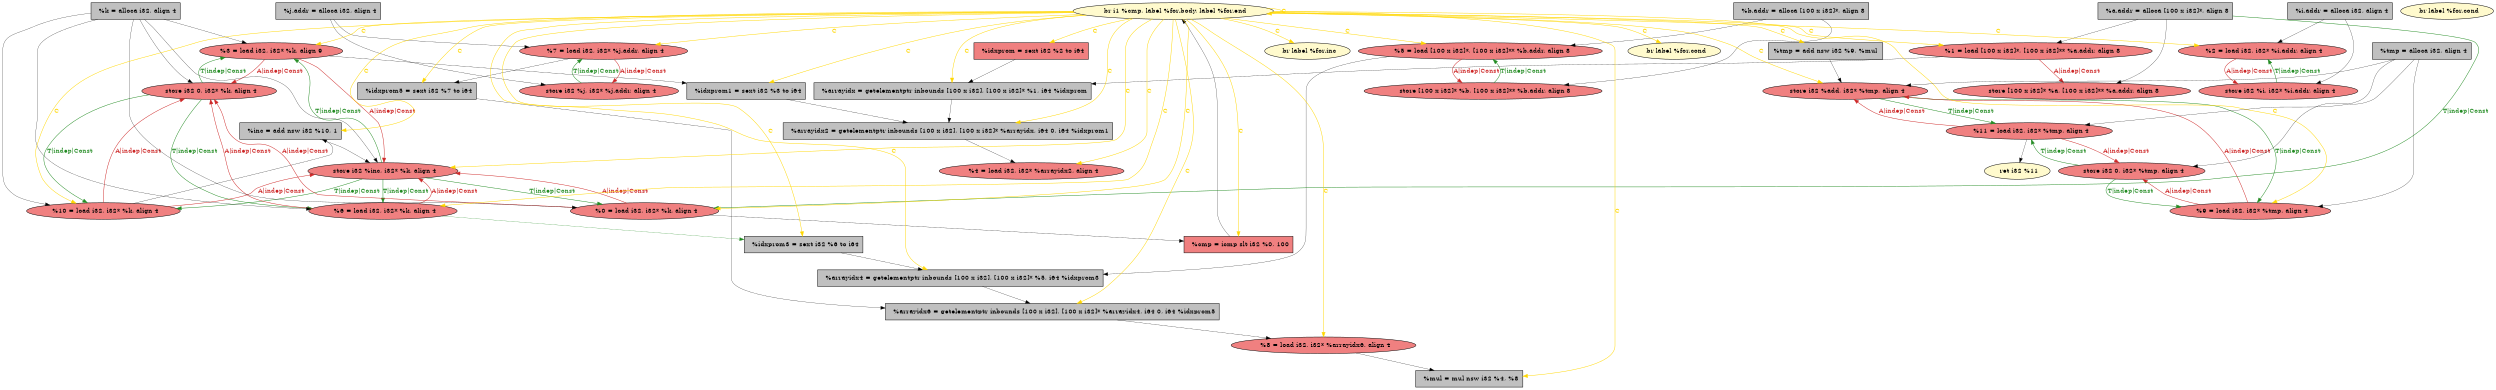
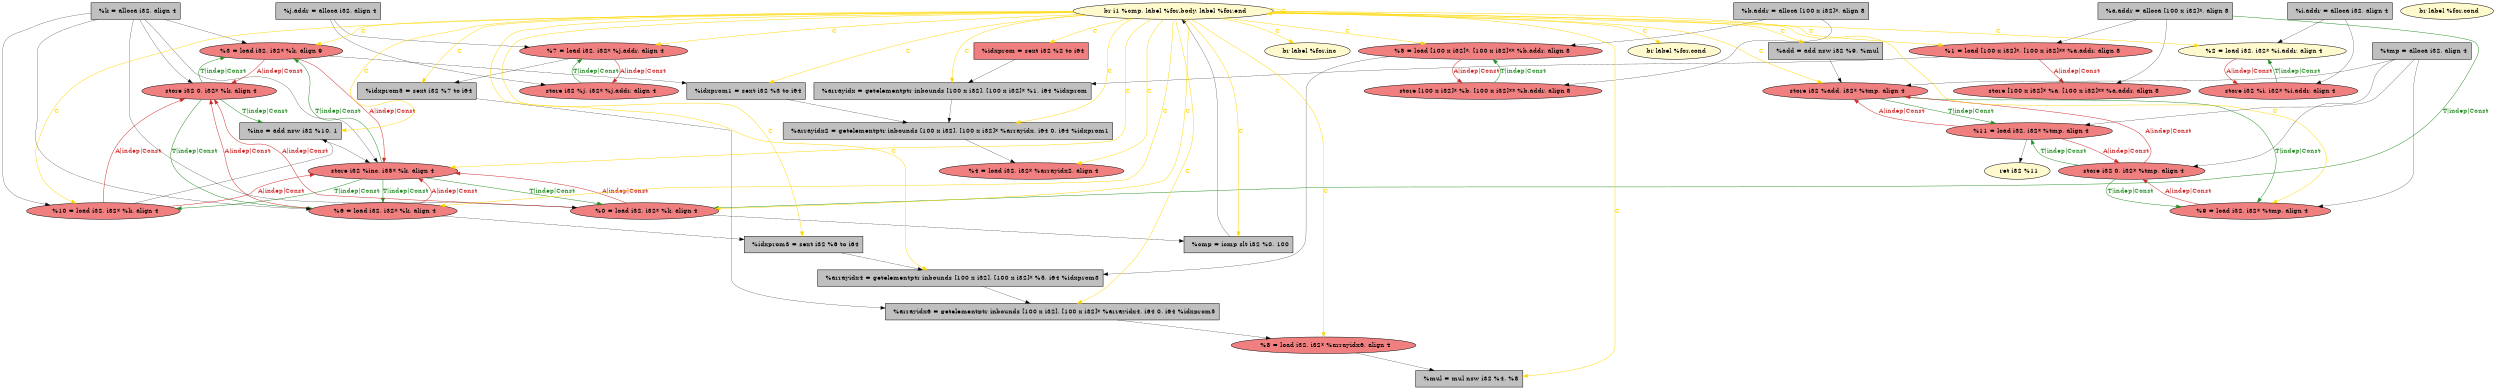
(1826, 51) -> (1826, 51)
(2262, 51) -> (2262, 51)
(2149, 109) -> (2044, 111)
(63, 130) -> (238, 112)
(383, 171) -> (383, 171)
(591, 228) -> (591, 228)
(1238, 245) -> (1238, 245)
